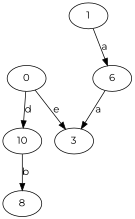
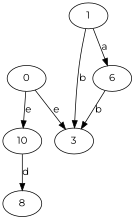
none -> (78, 74)
(28, 110) -> (28, 110)
(99, 110) -> (99, 110)
(26, 172) -> (26, 172)
